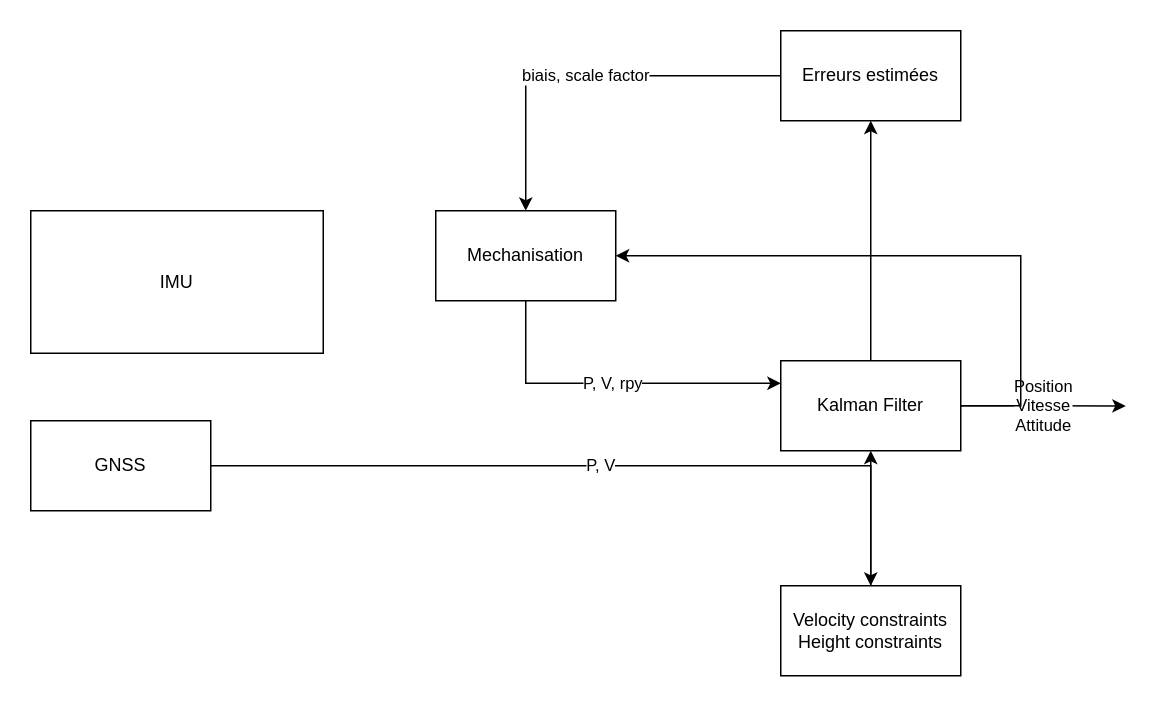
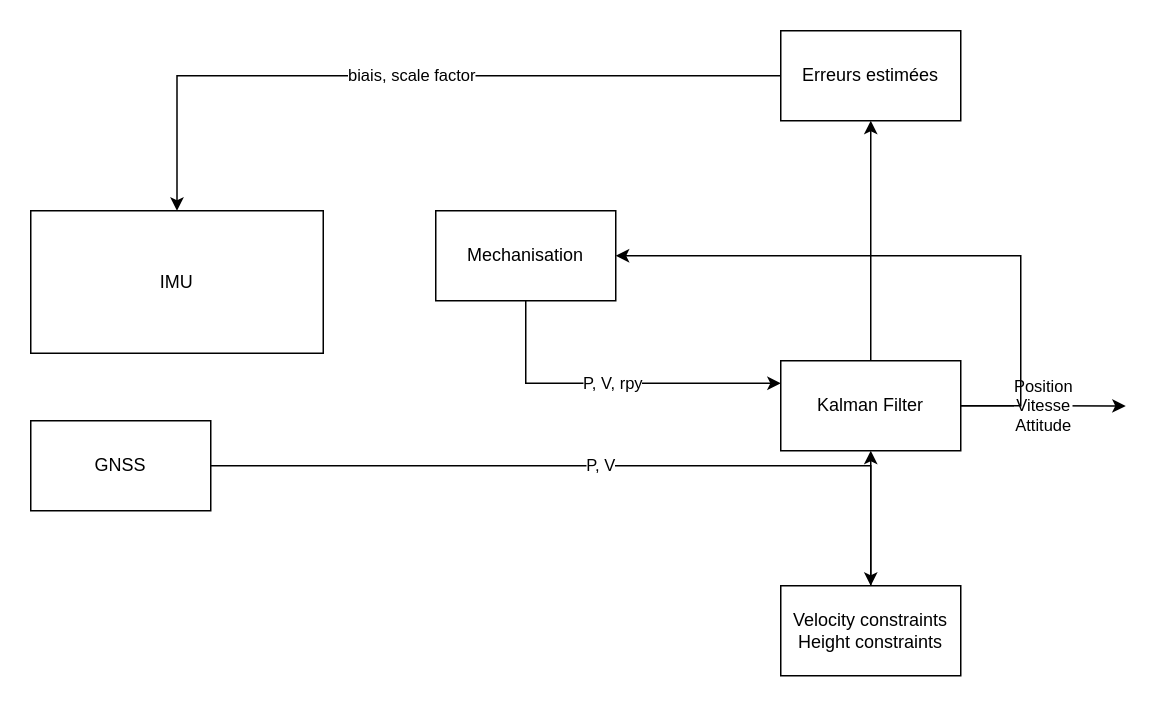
(526, 76) -> (217, 76)
